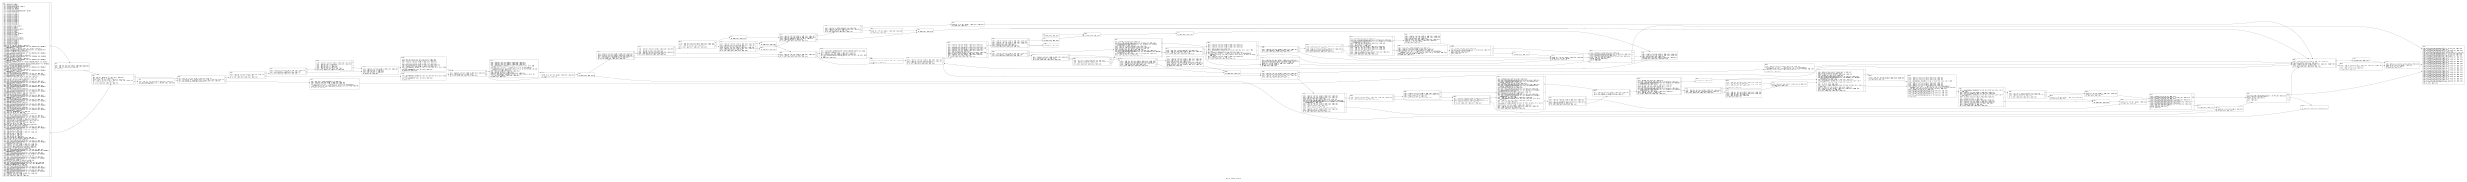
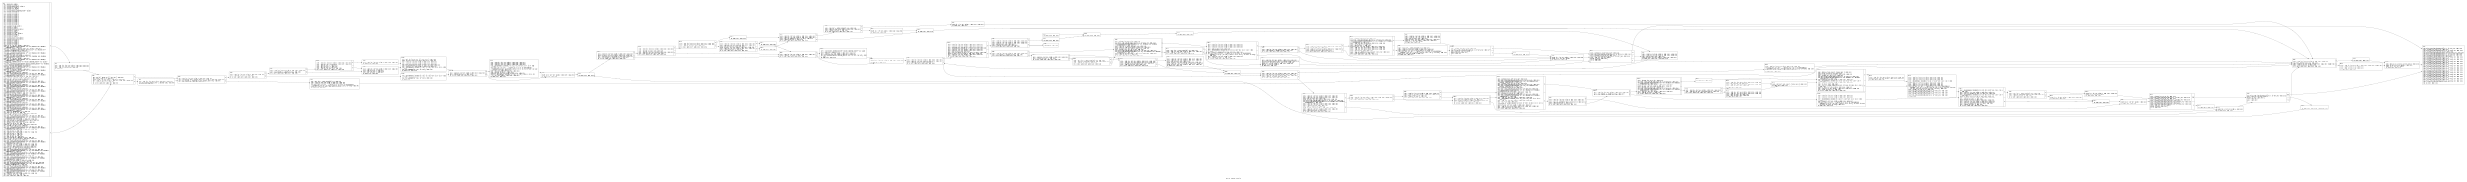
none -> (380, 62)
none -> (1841, 100)
